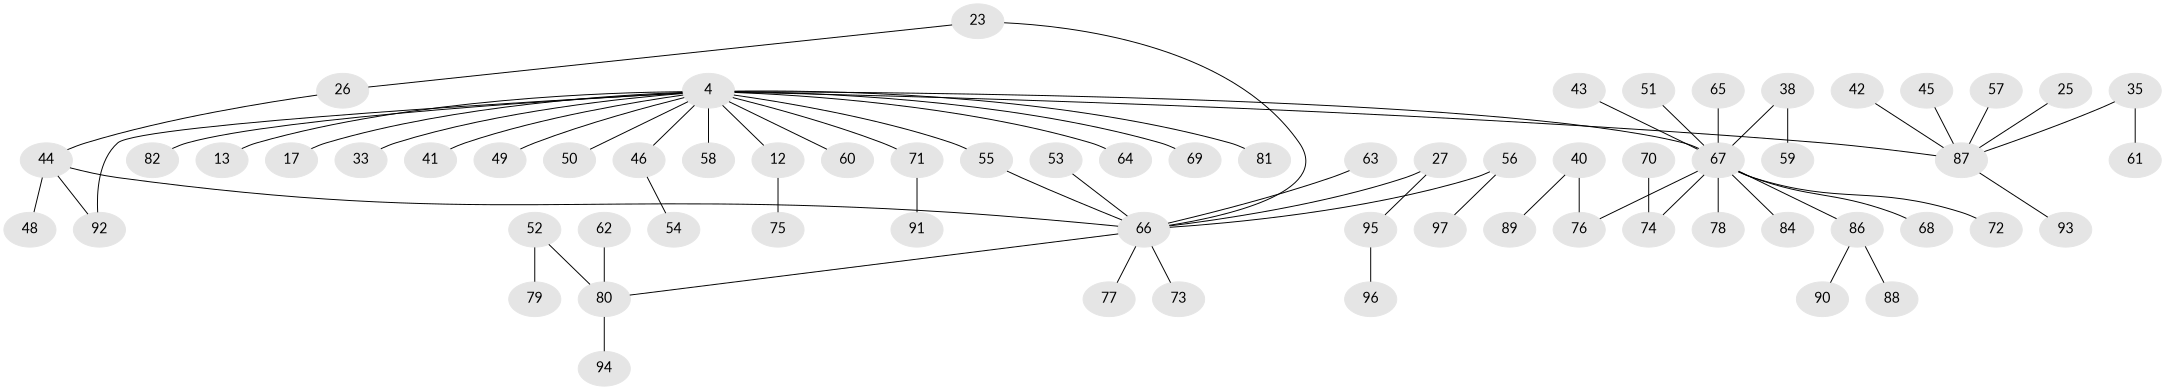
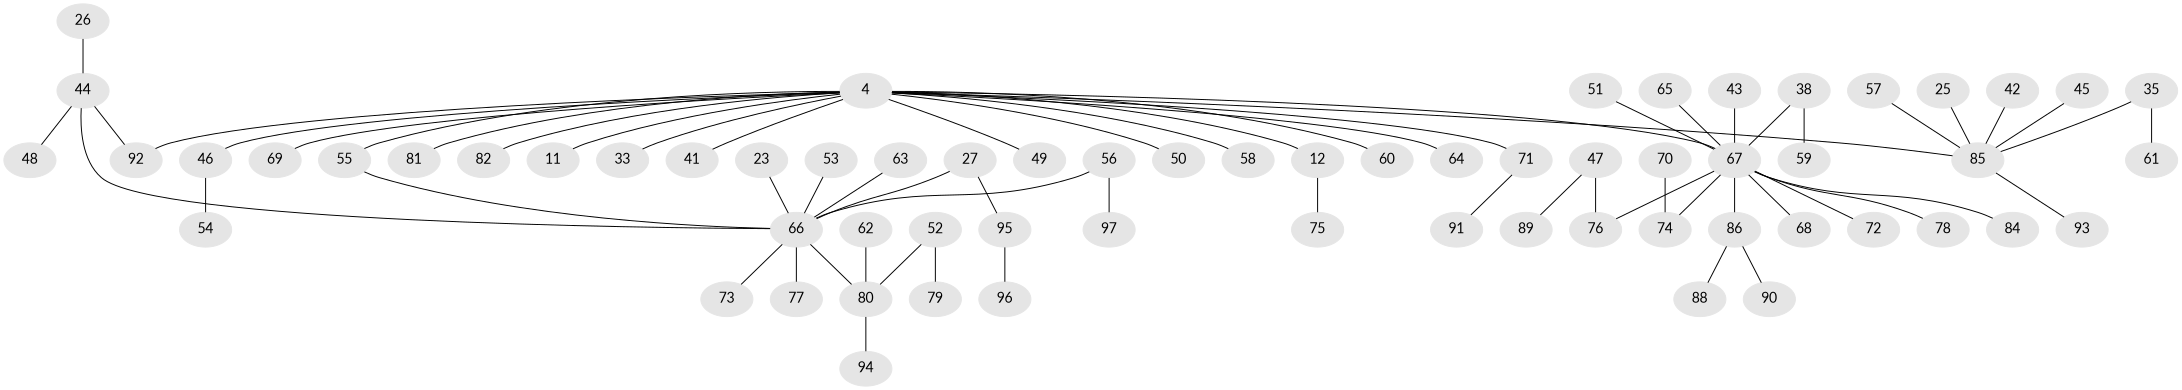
(660, 56) -> none
(222, 160) -> none
(292, 160) -> (553, 160)
(1579, 160) -> (1596, 160)
(1961, 160) -> (1978, 160)
